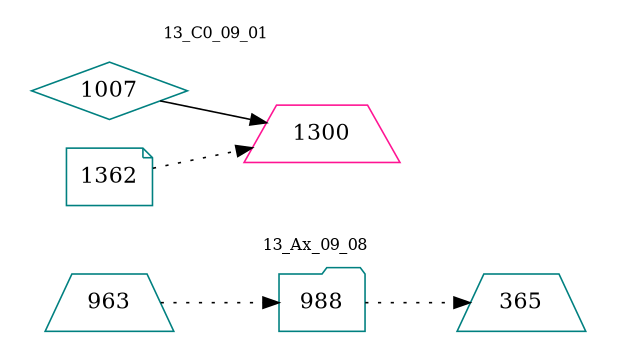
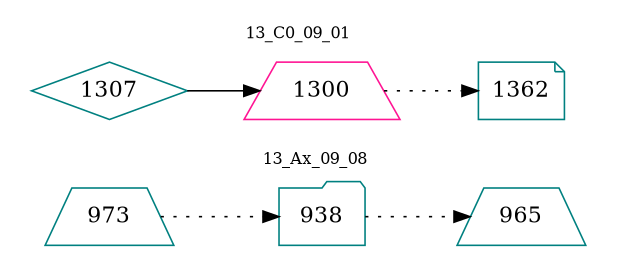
(109, 91) -> (109, 91)
(195, 160) -> (423, 91)
(109, 303) -> (109, 217)
(322, 303) -> (322, 217)
(521, 303) -> (521, 217)
